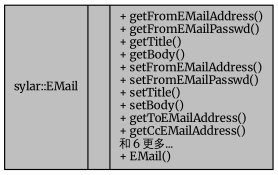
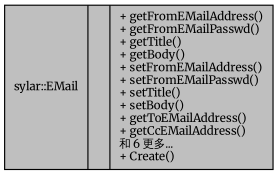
(146, 157) -> (148, 157)
